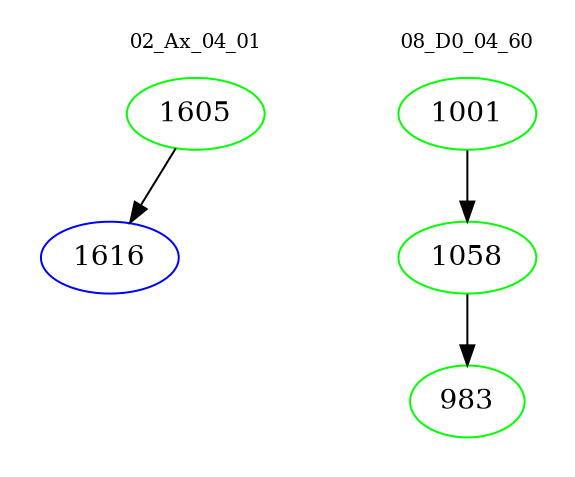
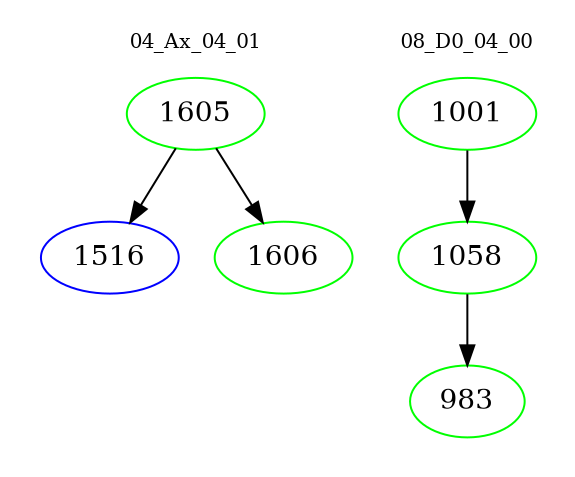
(196, 43) -> (196, 43)
(467, 43) -> (467, 43)
(110, 258) -> (110, 258)
none -> (284, 258)
